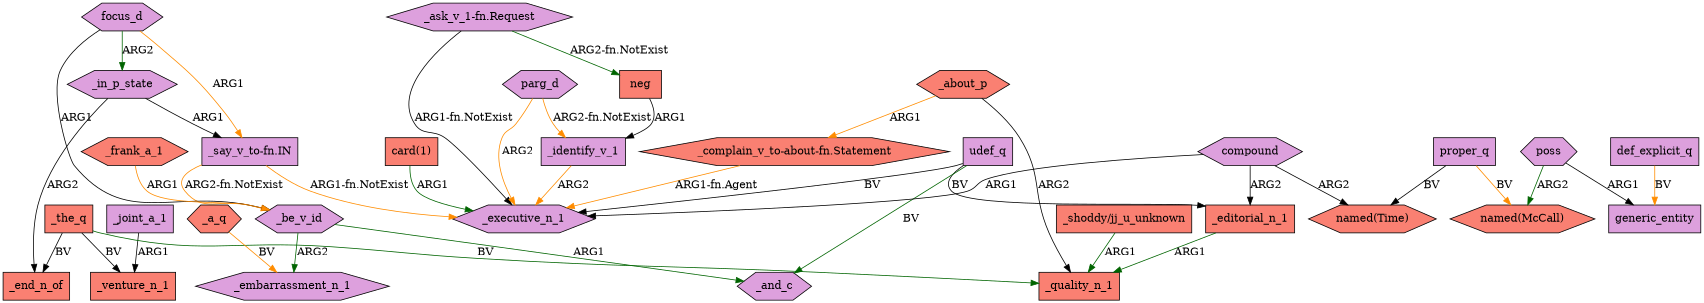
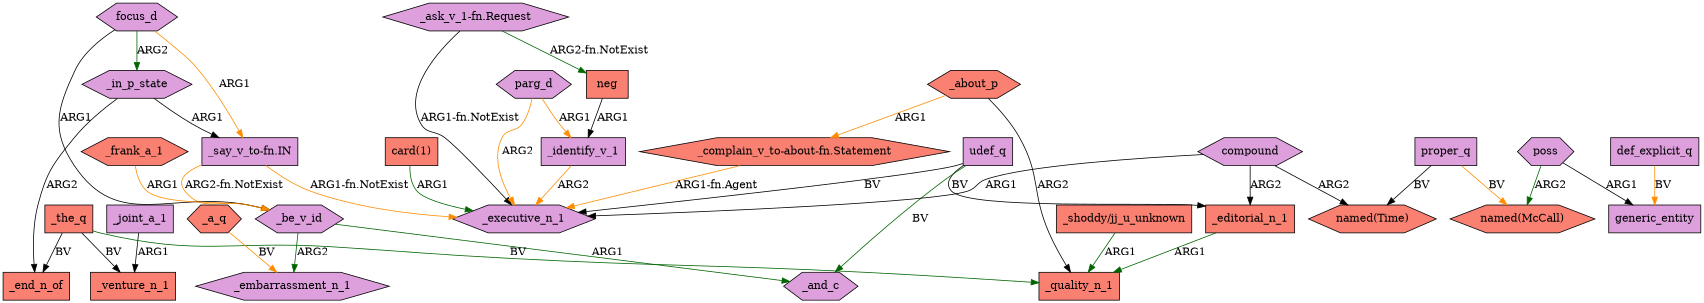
(602, 118) -> (575, 118)
